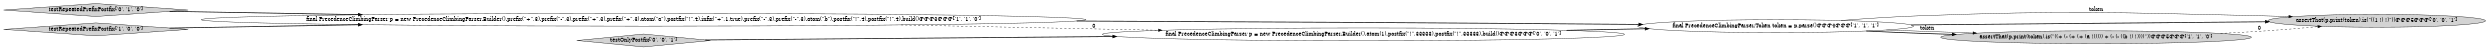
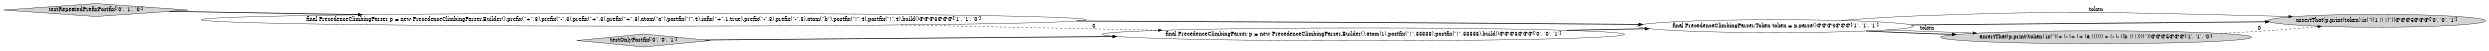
(96, 29) -> none
